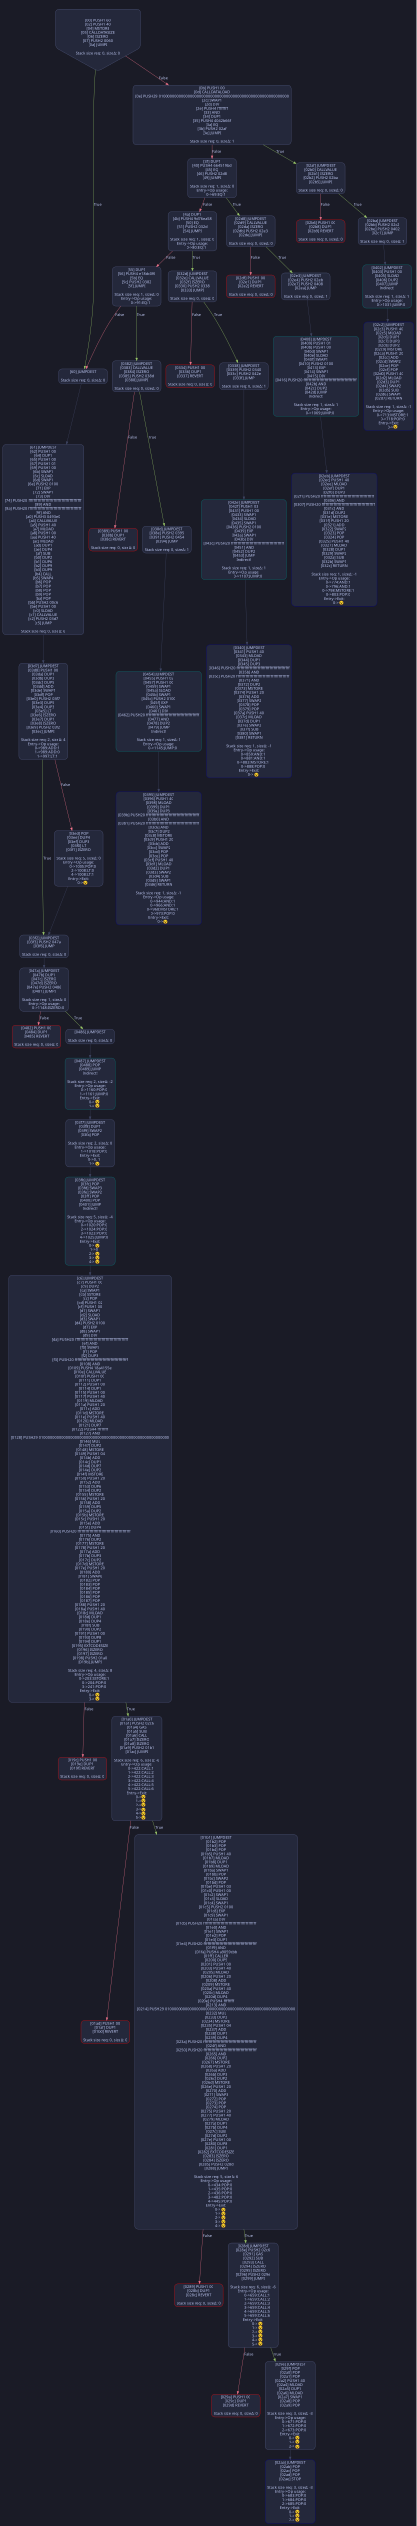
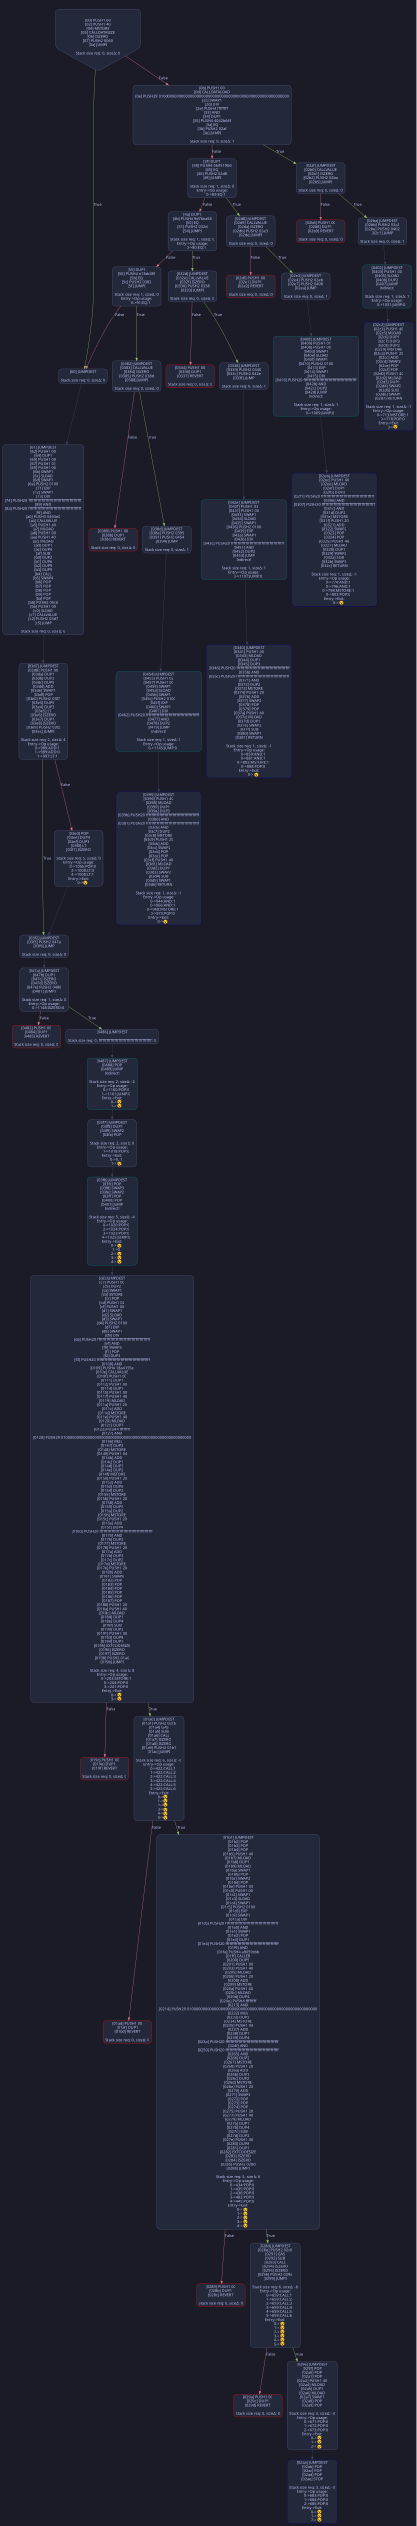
(90, 1037) -> (112, 1037)
